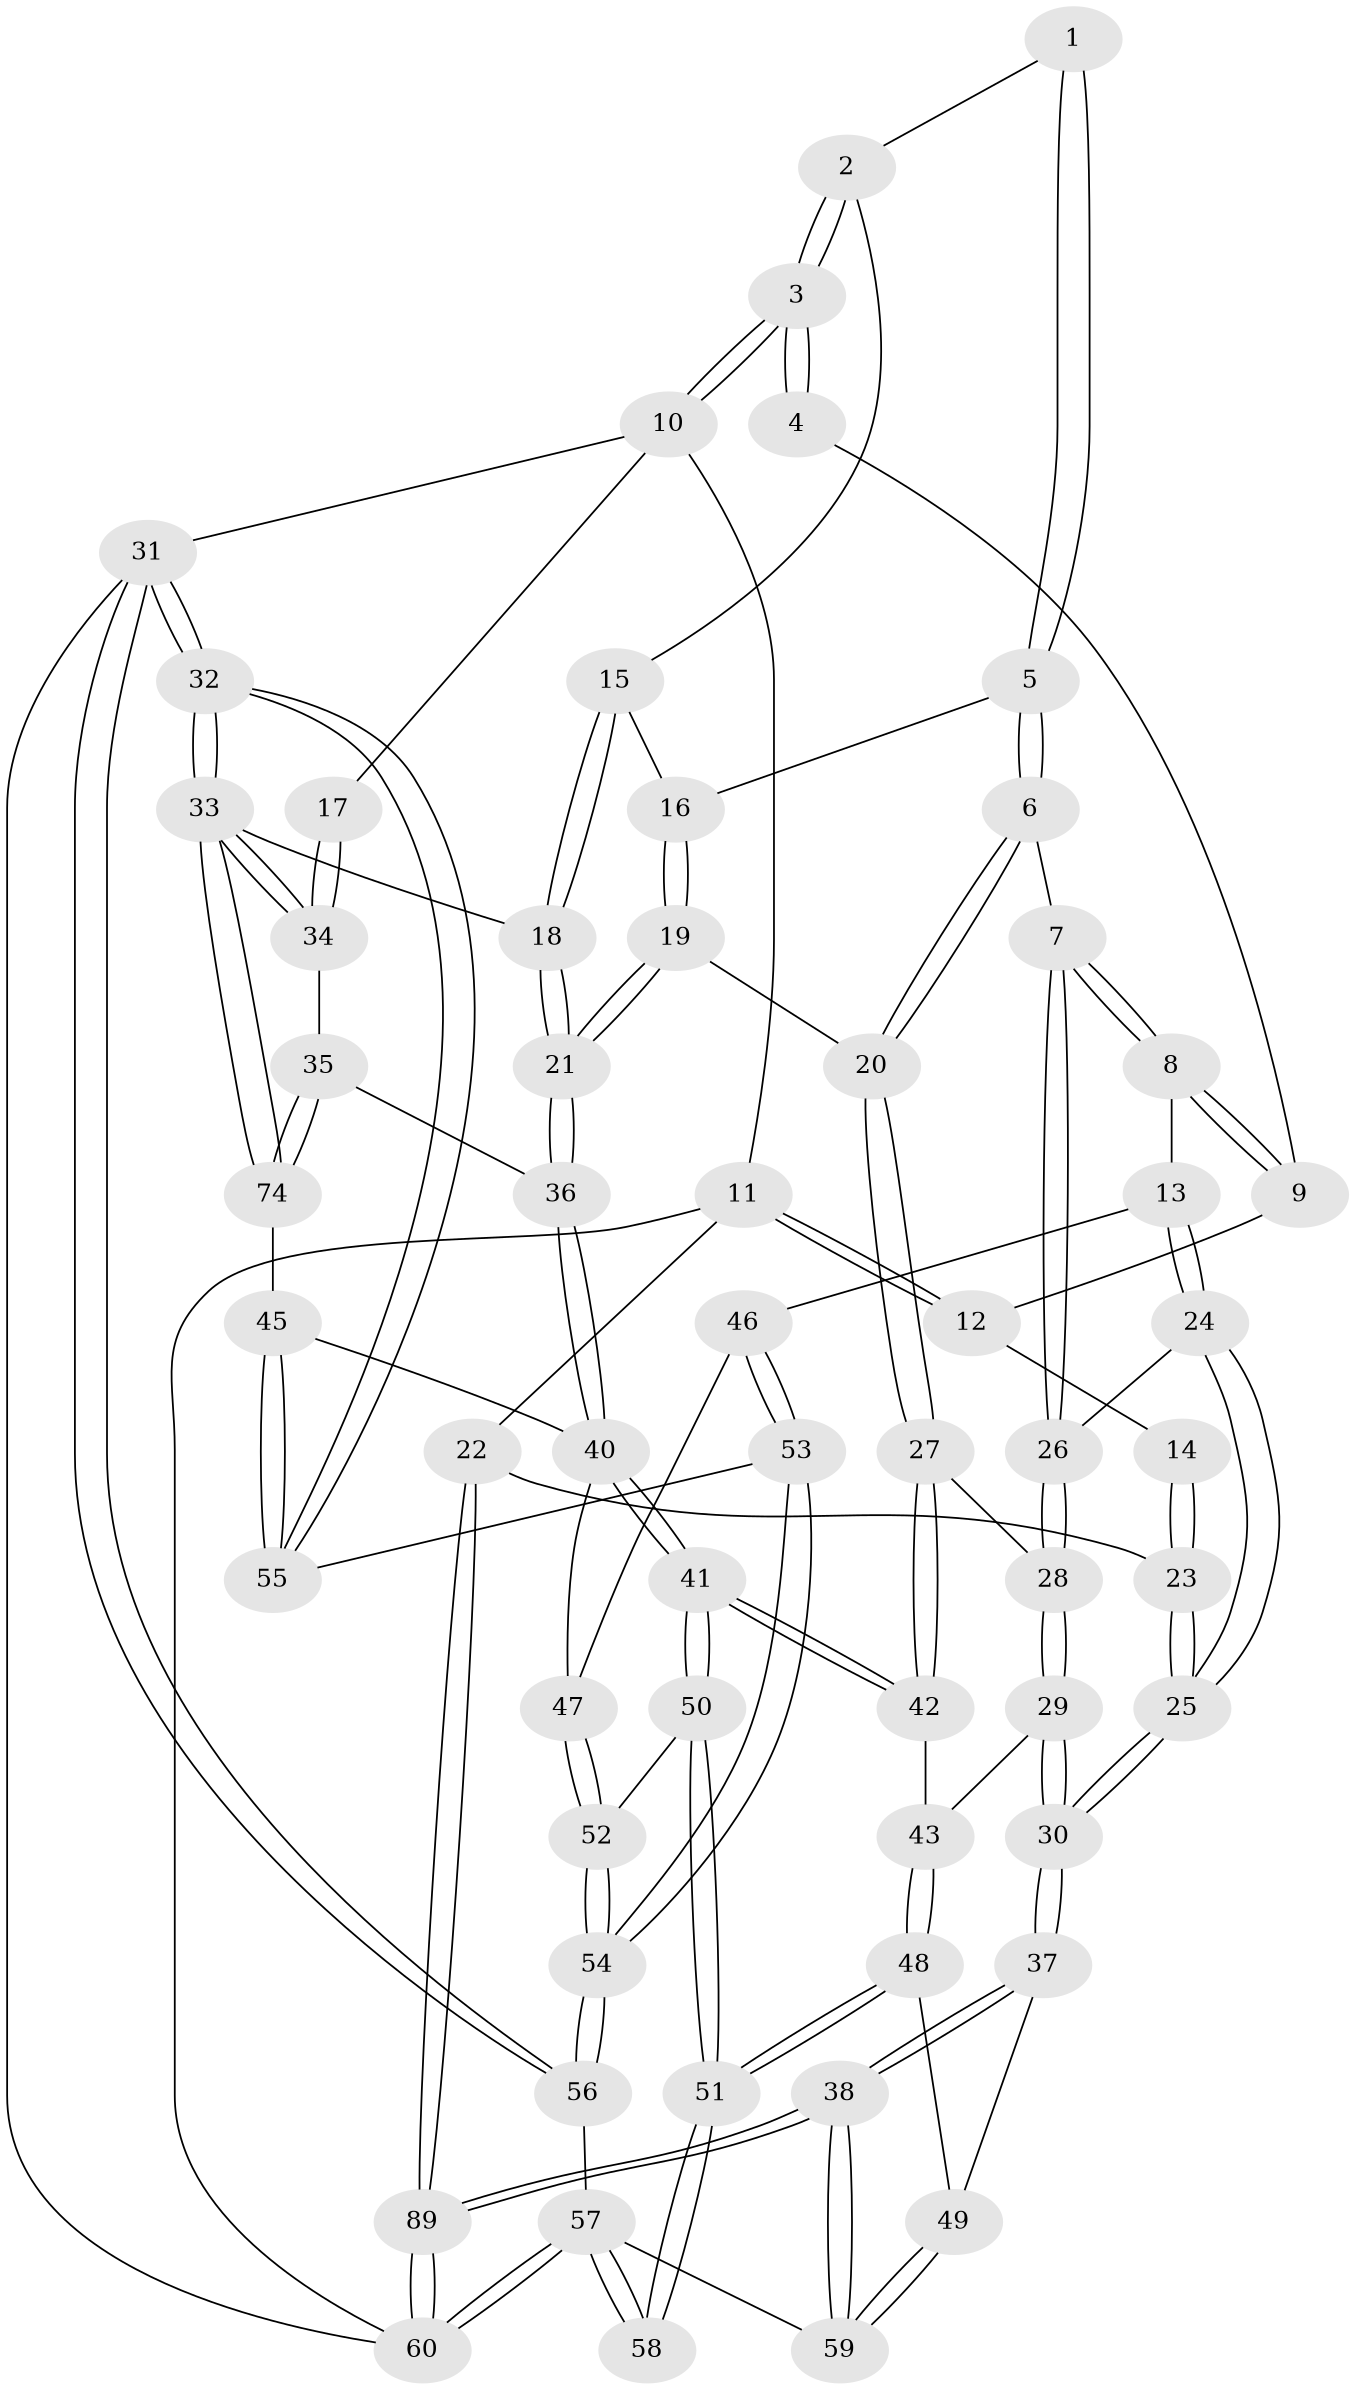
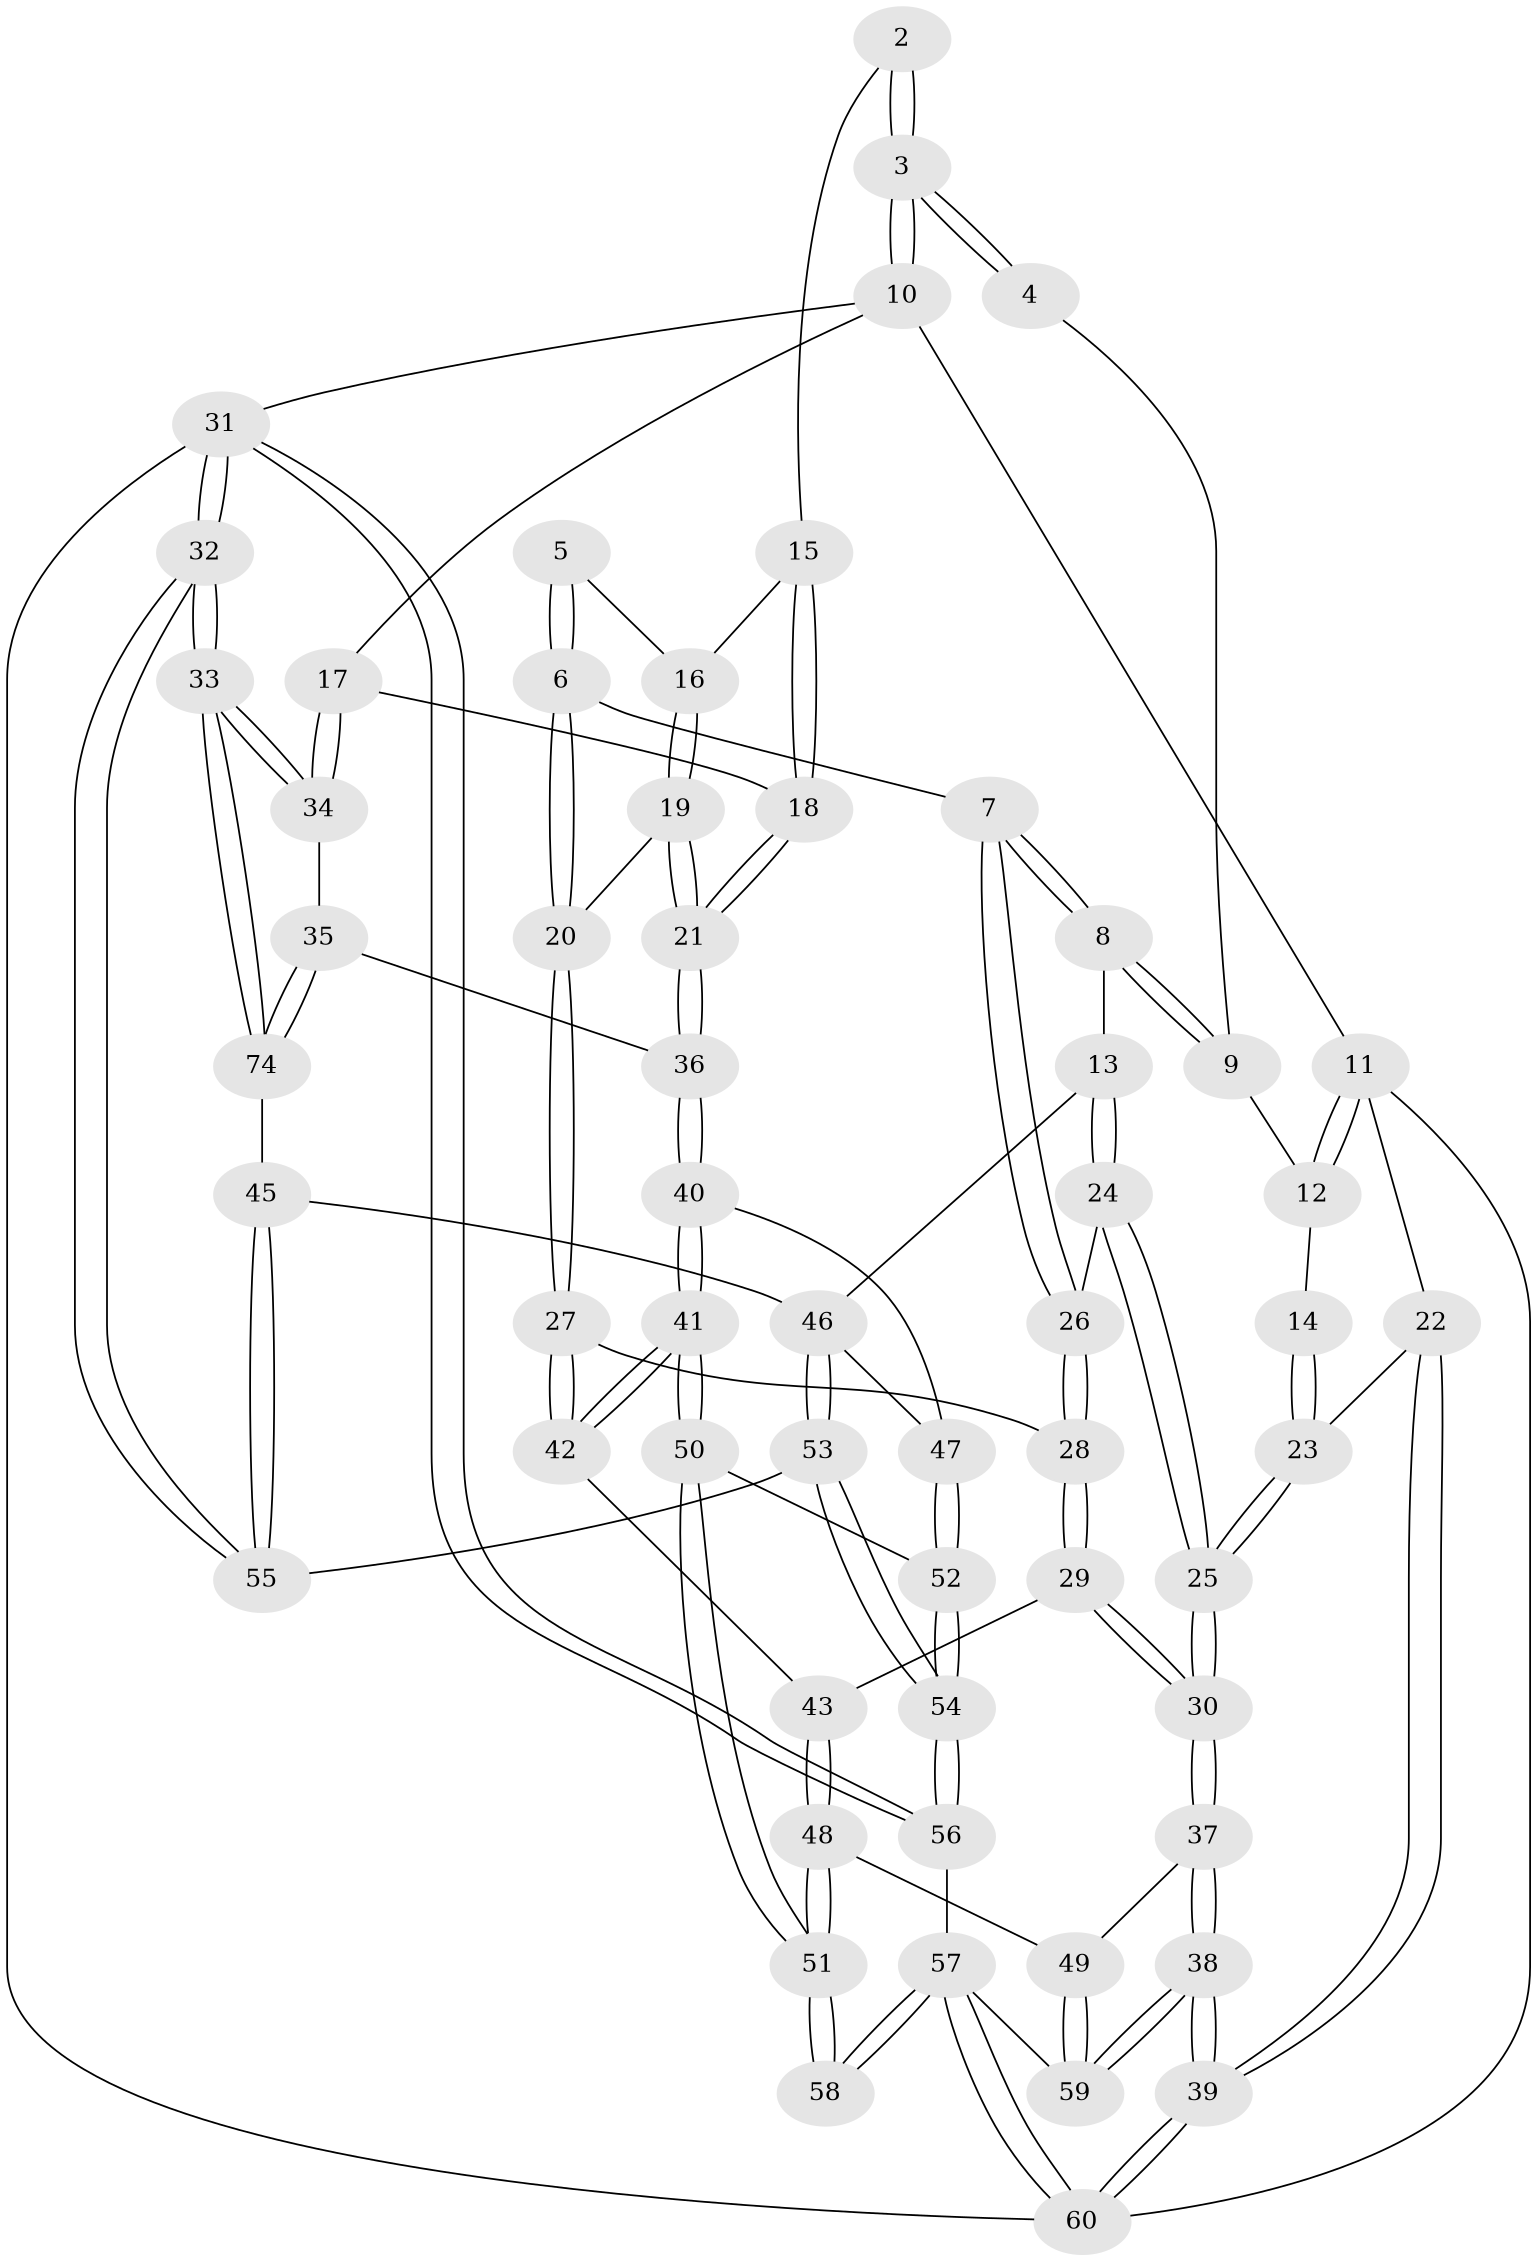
(1074, 39) -> none
(372, 880) -> (585, 737)
(440, 1382) -> (537, 1237)
(423, 2222) -> (1204, 2094)
